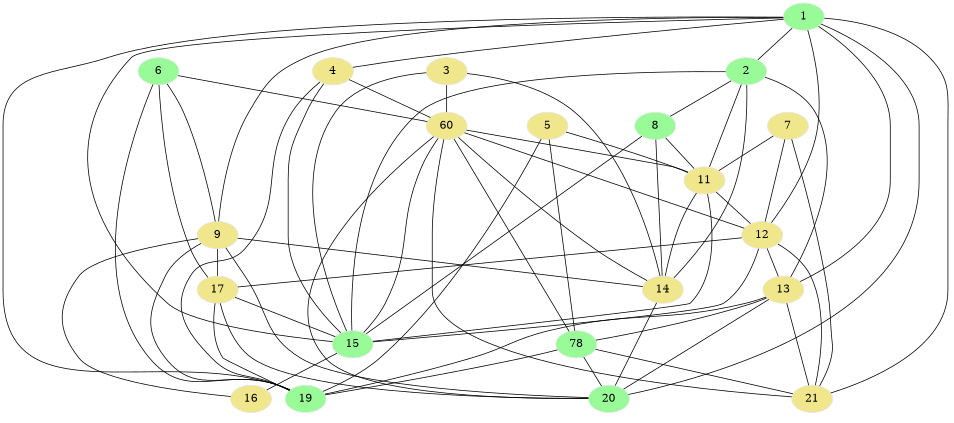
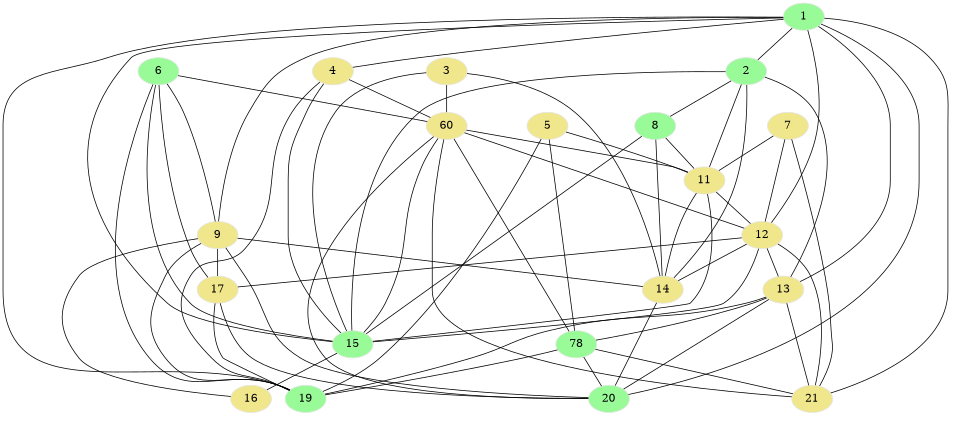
(549, 214) -> (716, 261)
(285, 317) -> (164, 262)
